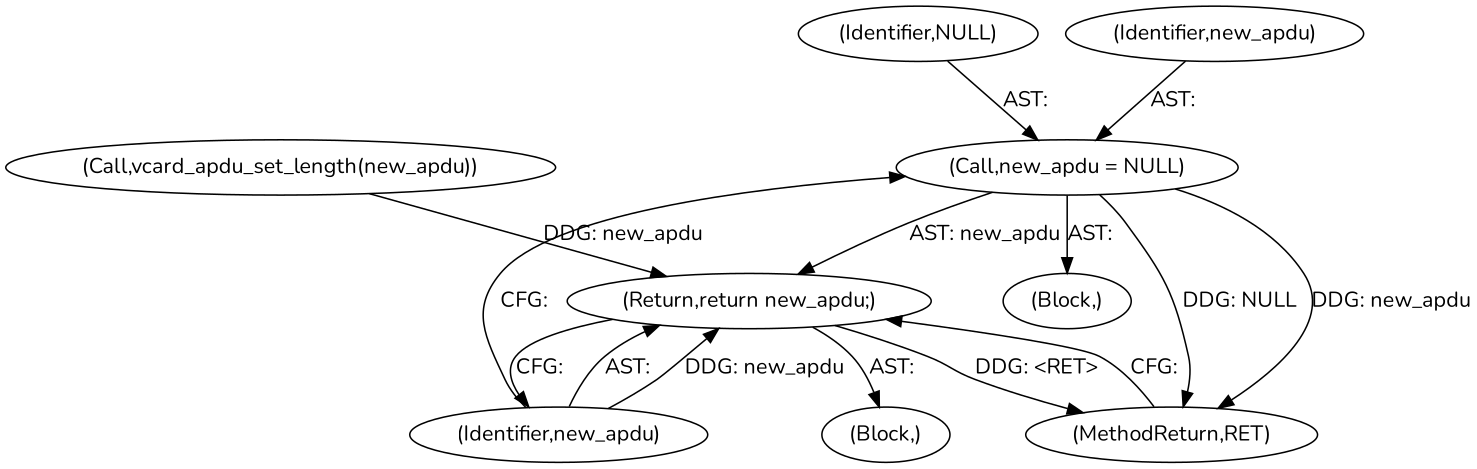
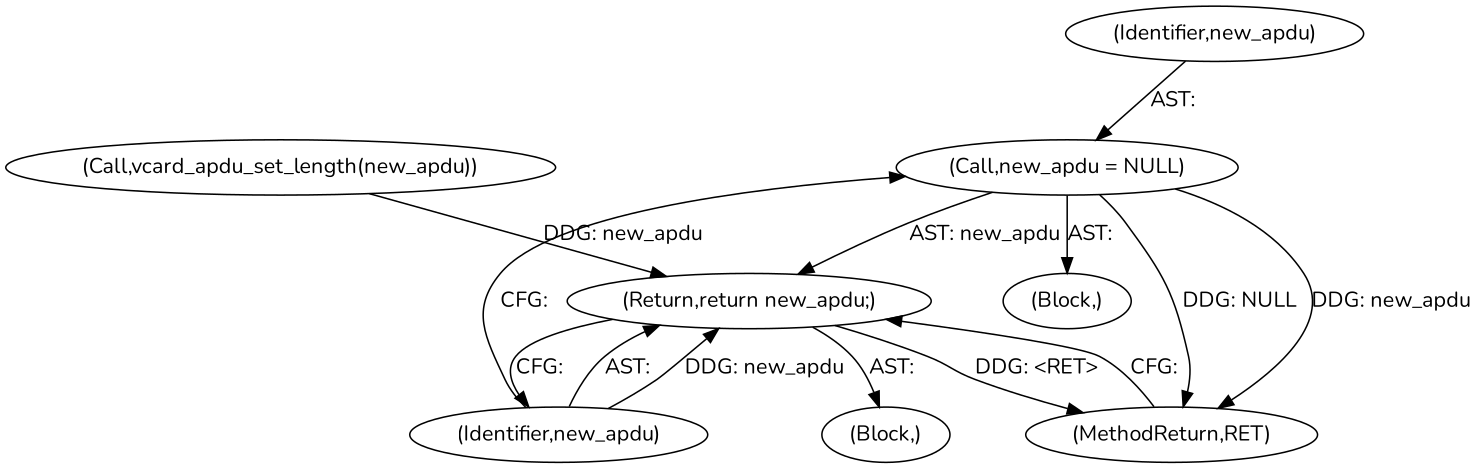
(918, 34) -> none
